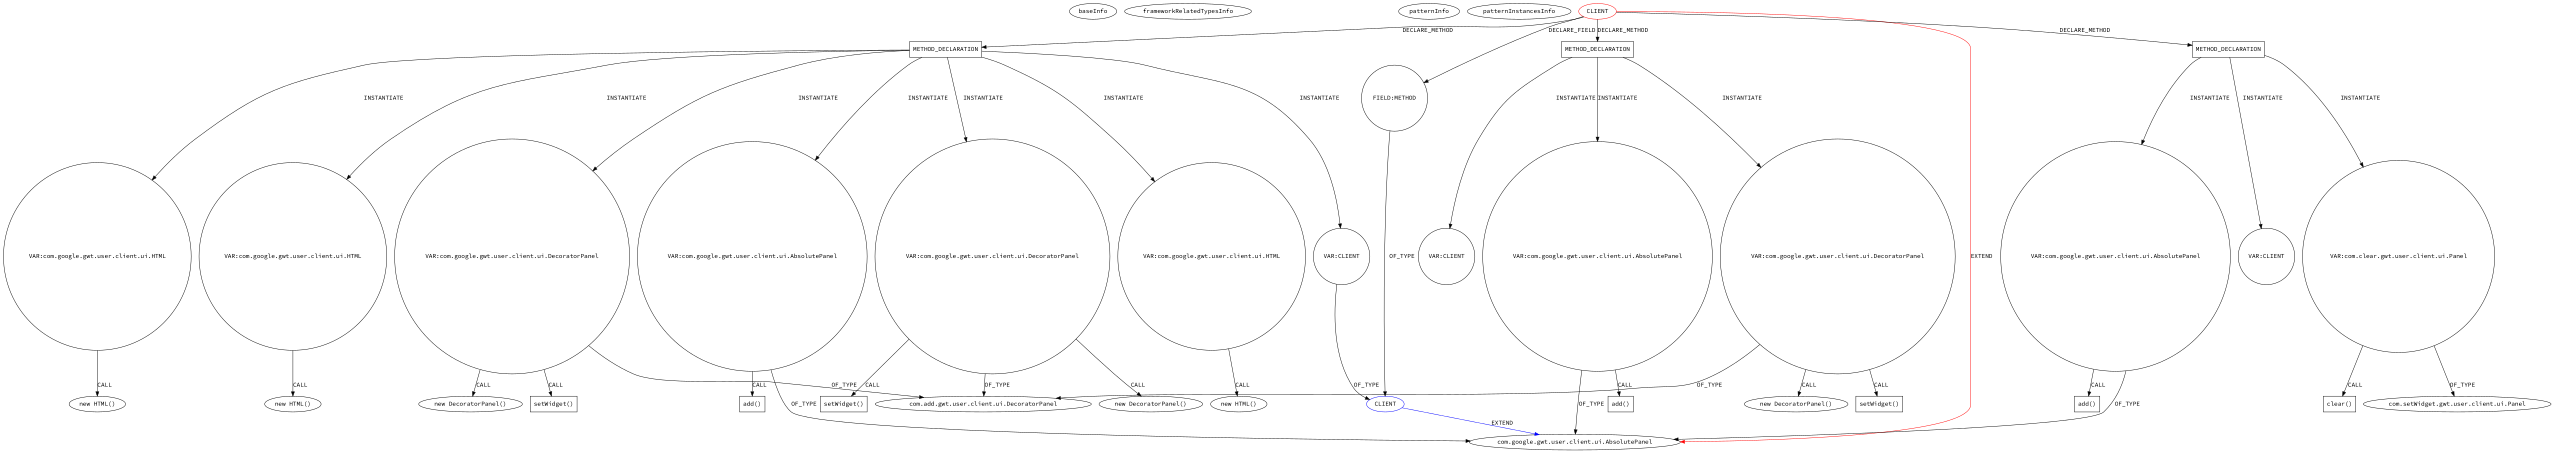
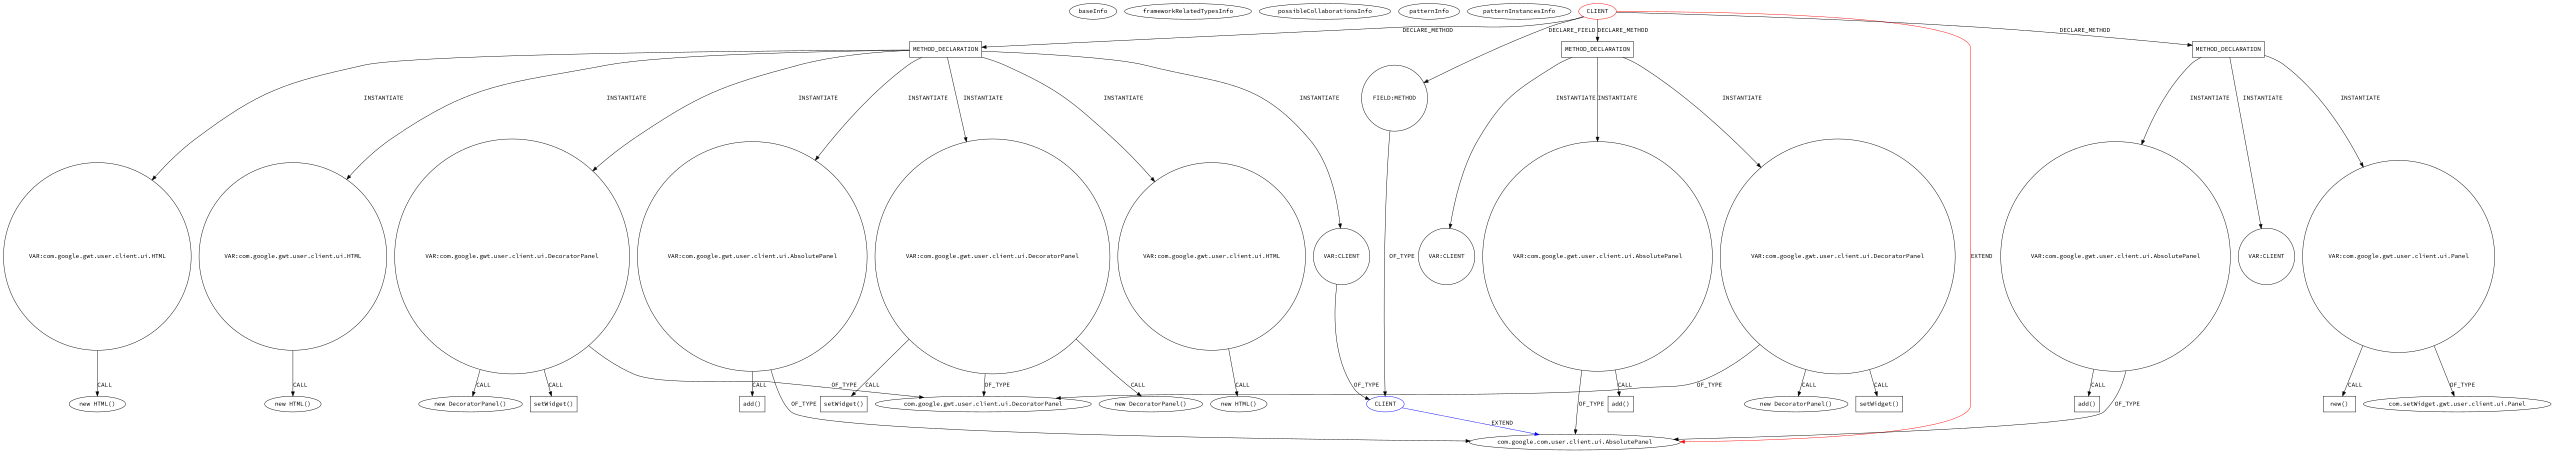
none -> (1325, 11)
(2399, 256) -> (2399, 256)
(983, 404) -> (983, 404)
(2340, 404) -> (2340, 404)
(1575, 442) -> (1575, 442)
